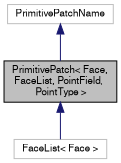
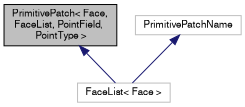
(60, 48) -> (152, 63)
